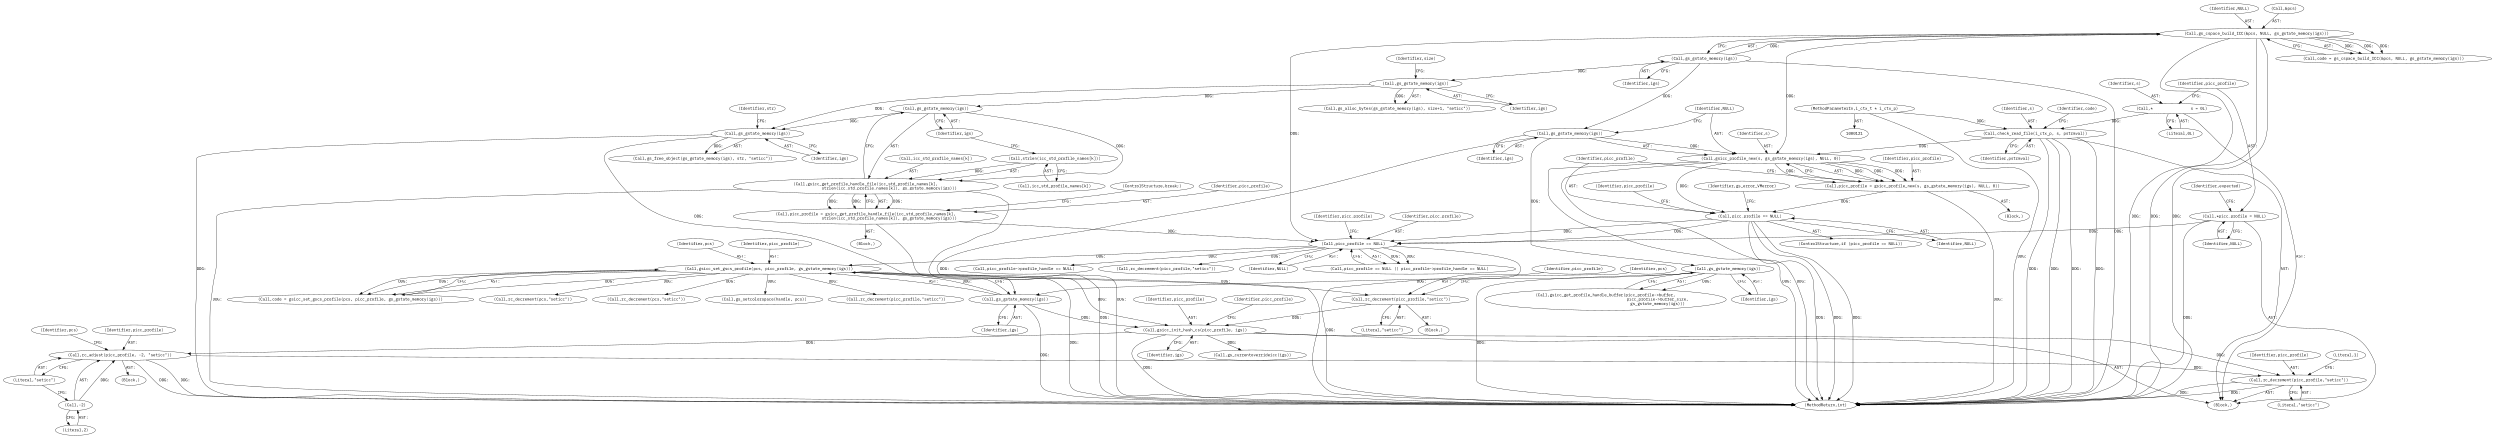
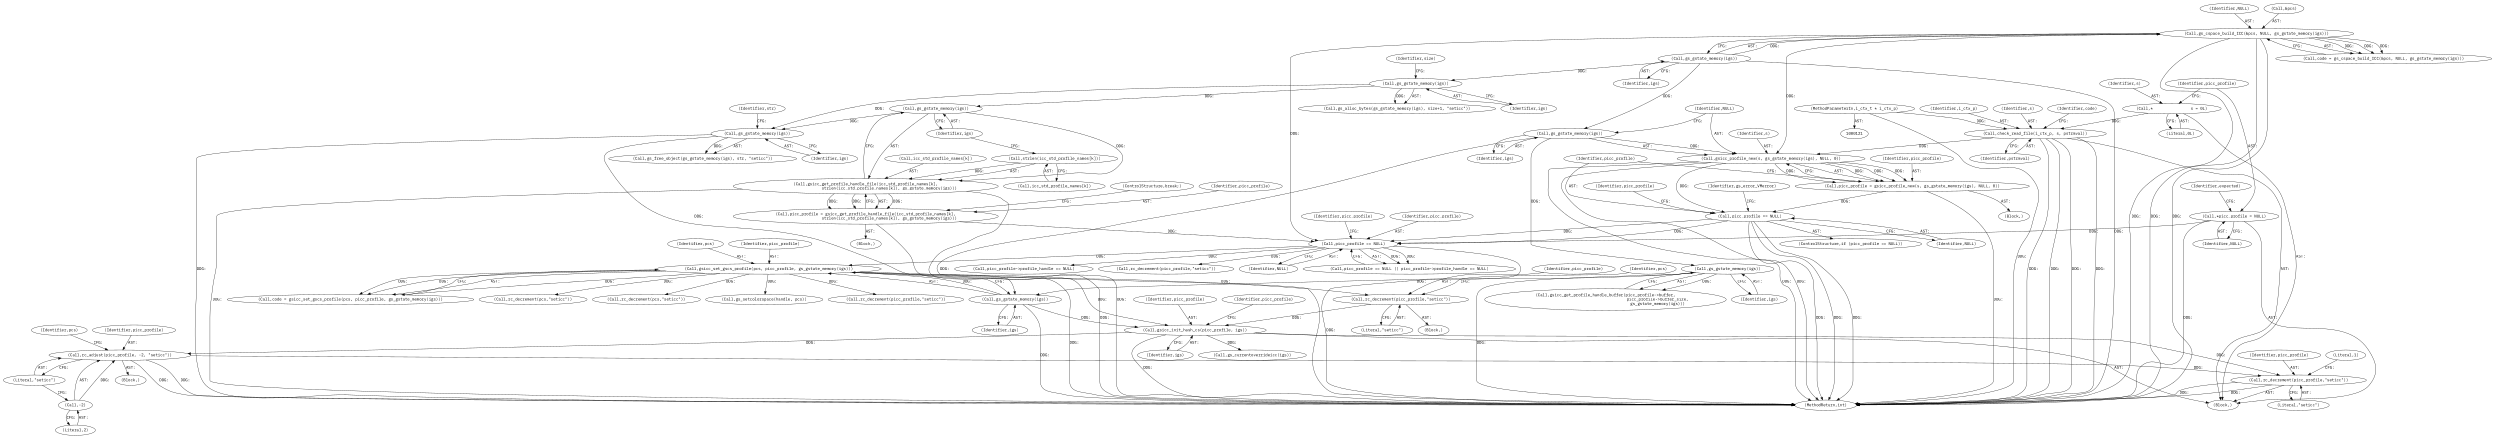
none -> (1954, 109)
